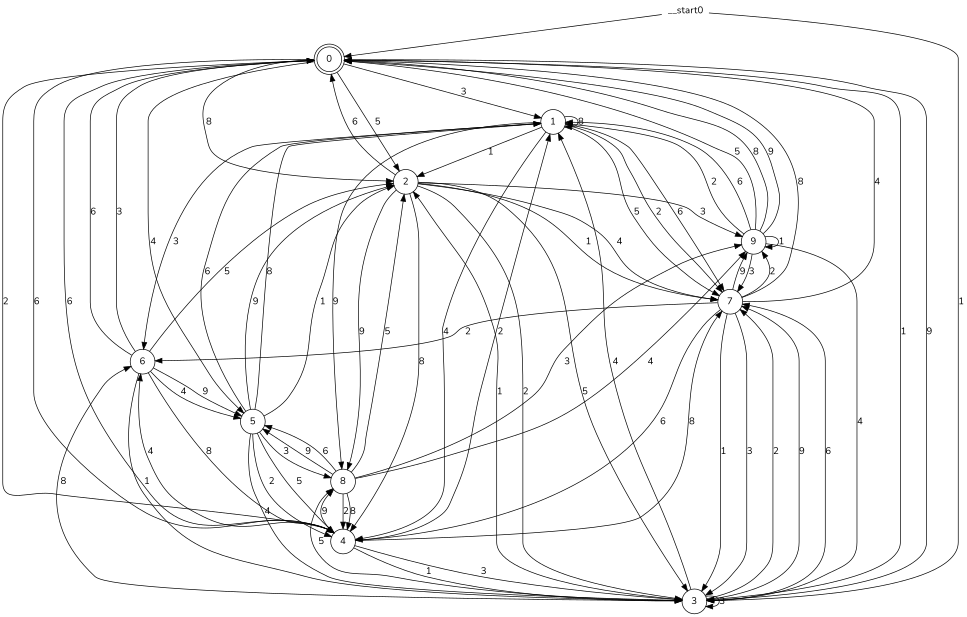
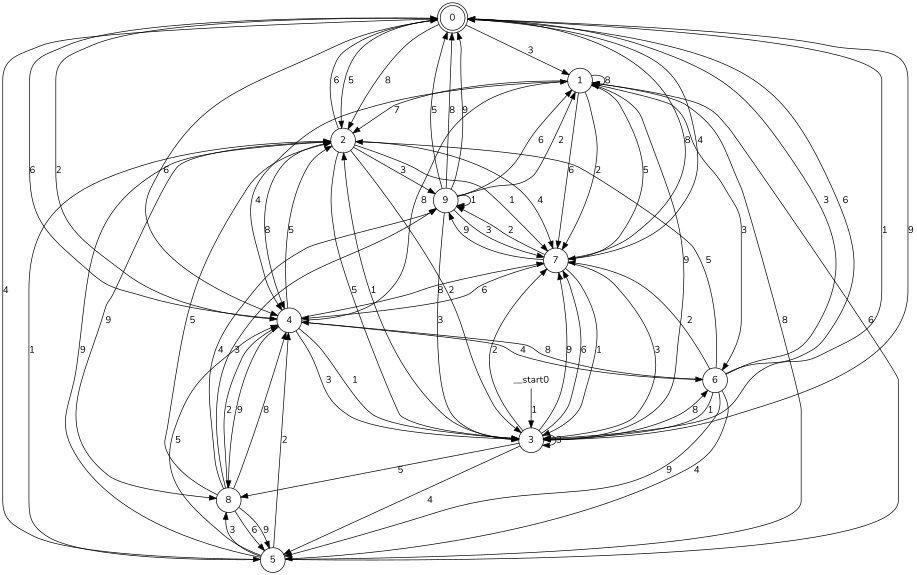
(506, 35) -> none
(491, 152) -> (397, 111)
(343, 211) -> none
none -> (289, 223)
(500, 332) -> (424, 200)
(455, 334) -> (657, 297)
(616, 362) -> (686, 260)
(860, 422) -> (441, 320)
(324, 574) -> (405, 499)
